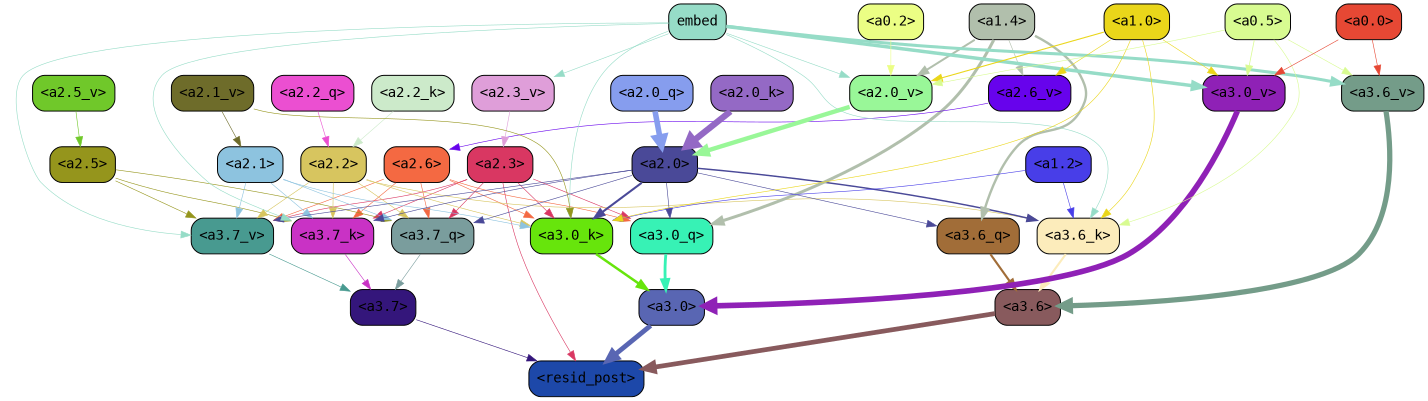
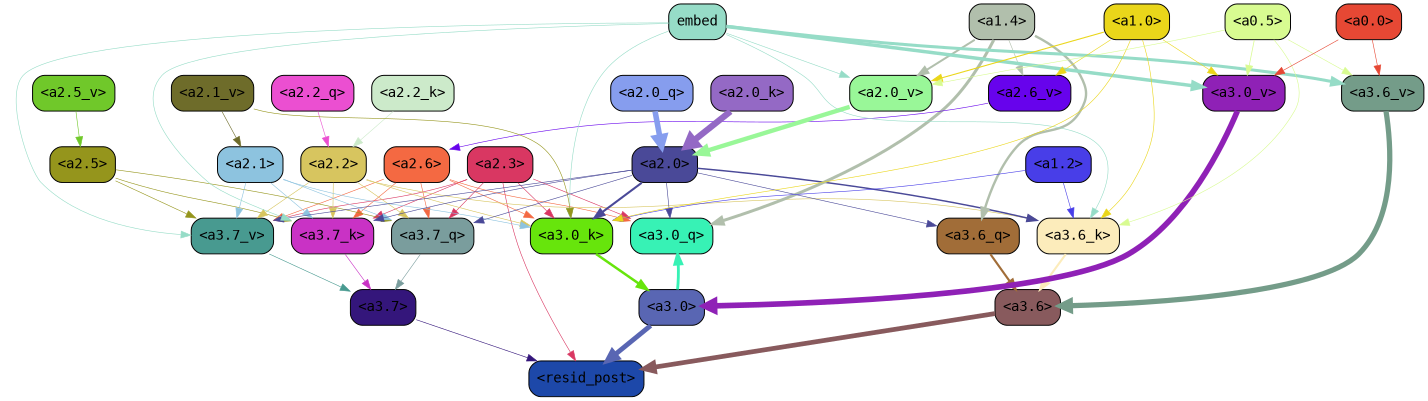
(891, 22) -> none
(513, 93) -> none
(665, 267) -> (678, 277)
